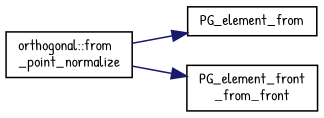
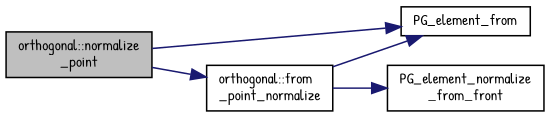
none -> (79, 55)
(252, 88) -> (466, 88)
